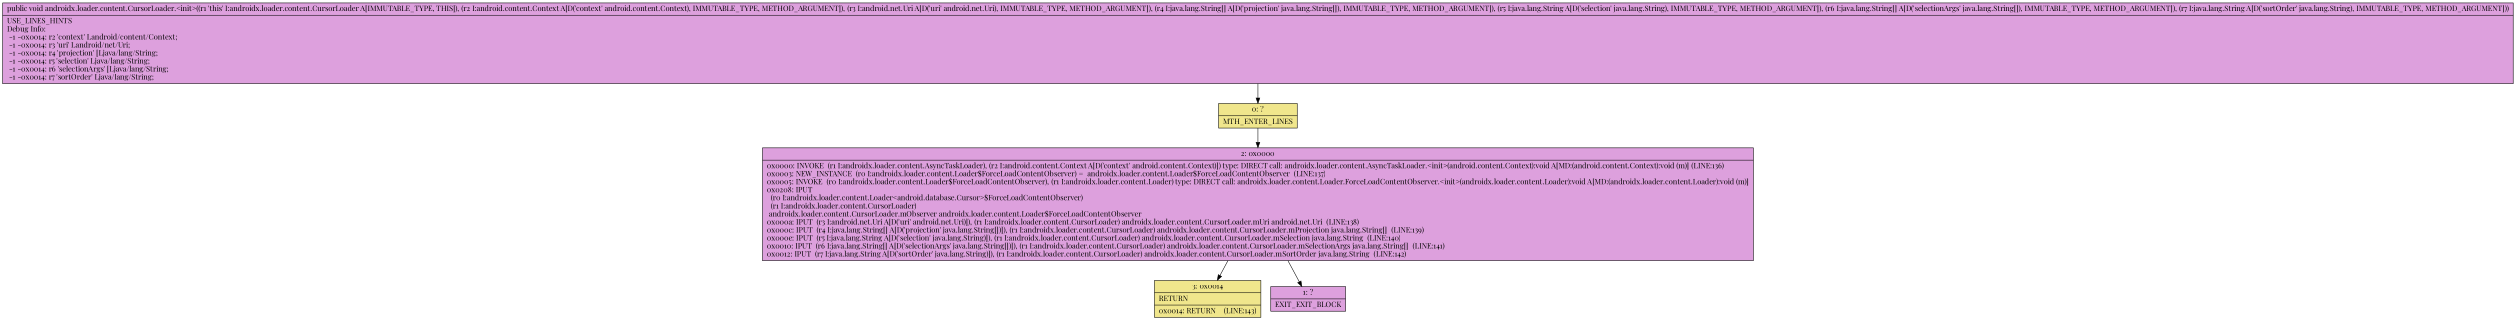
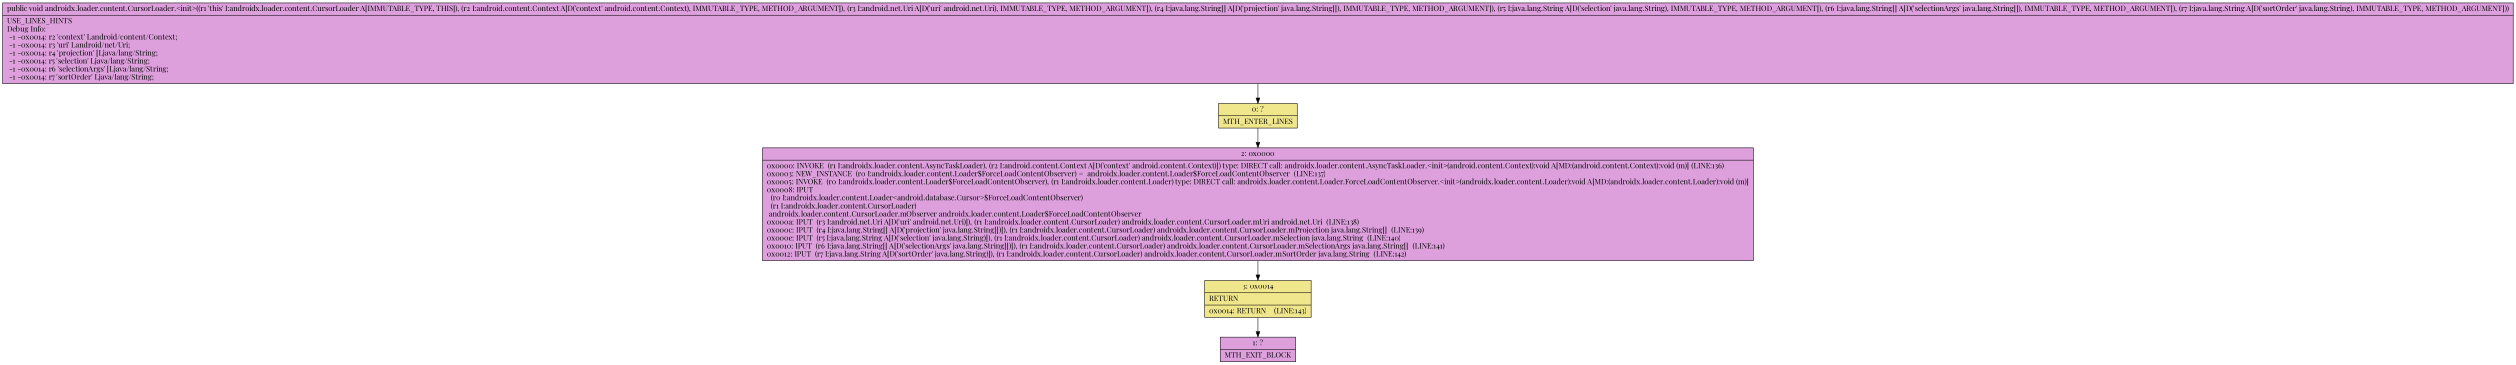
(792, 190) -> (792, 190)
(1294, 271) -> (1258, 325)
(1308, 305) -> (1258, 355)
